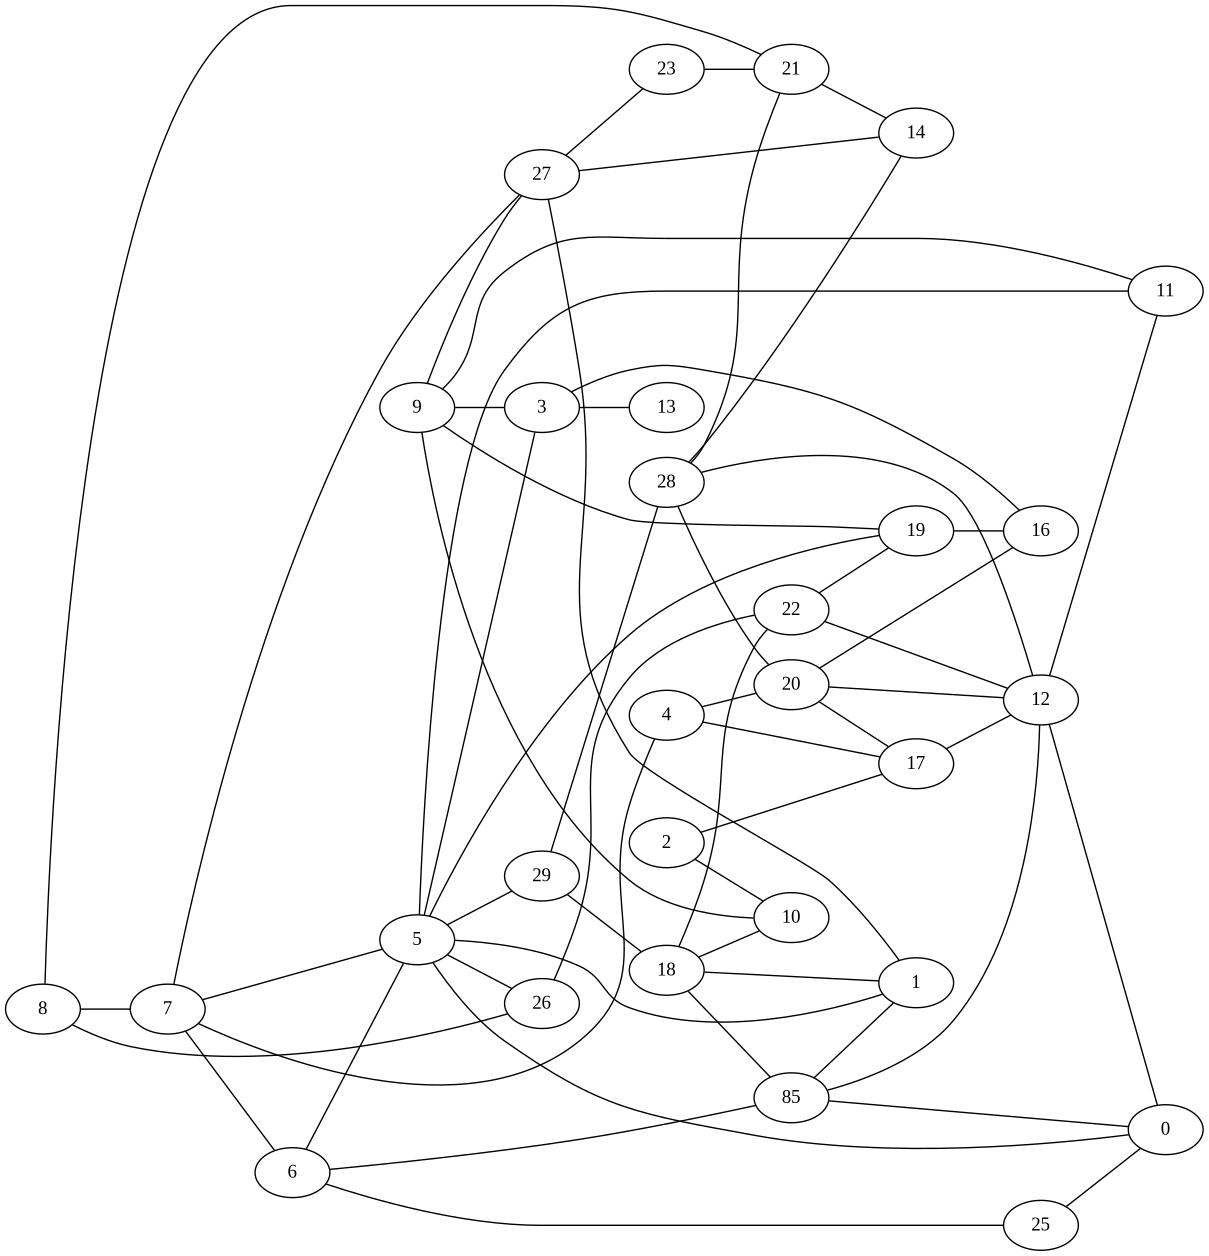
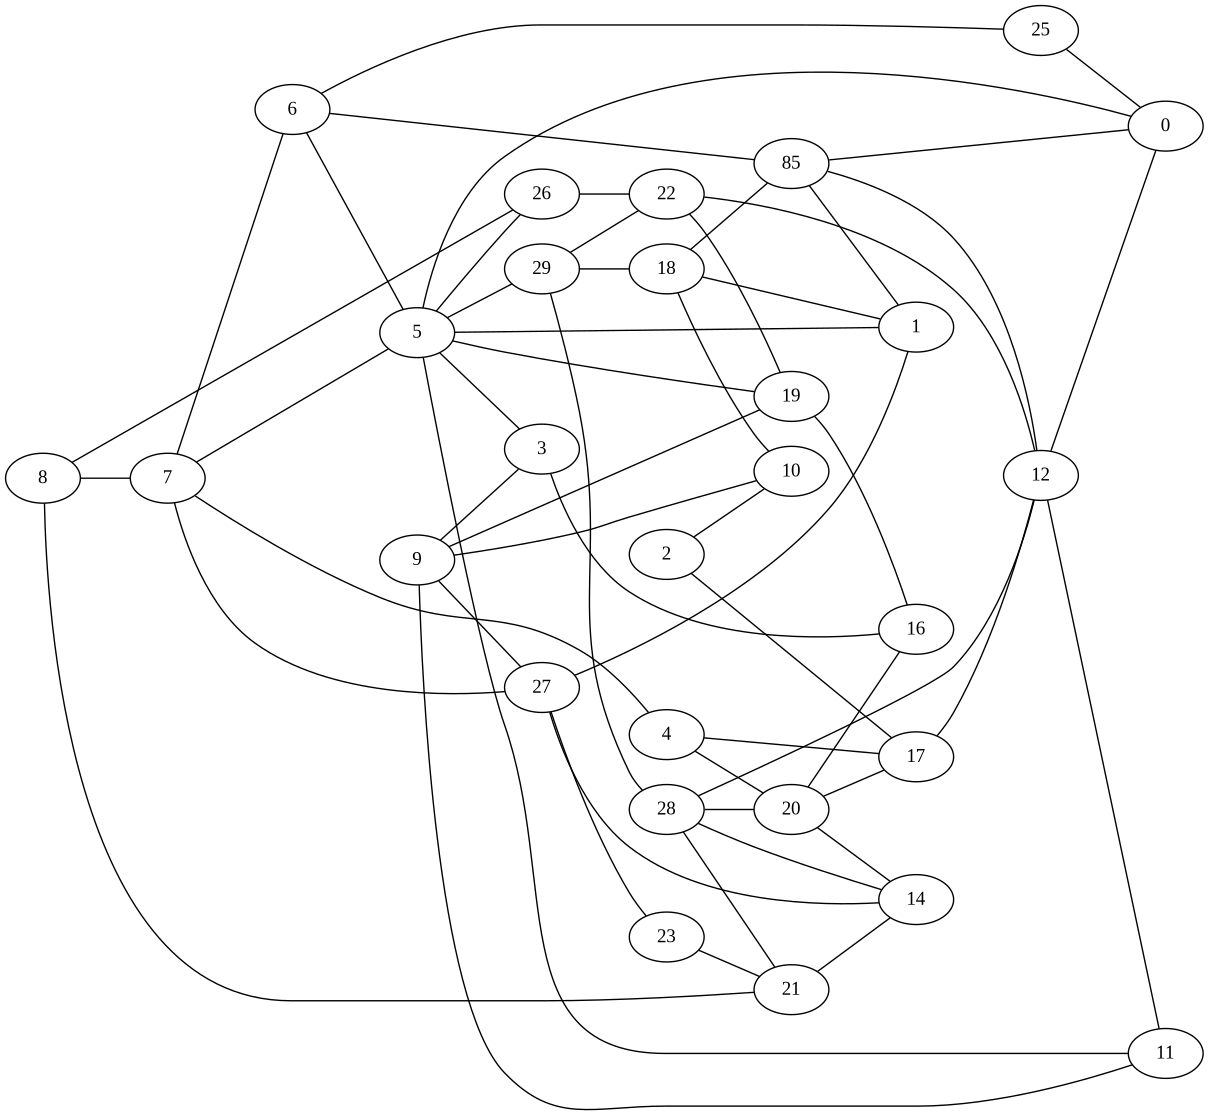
(667, 408) -> none
(916, 692) -> (854, 855)
(720, 786) -> (604, 231)
